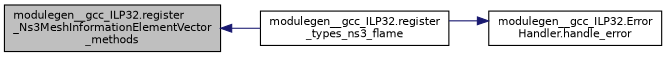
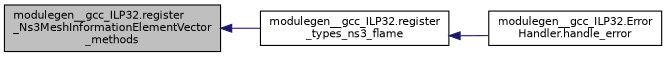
(463, 21) -> (474, 36)
